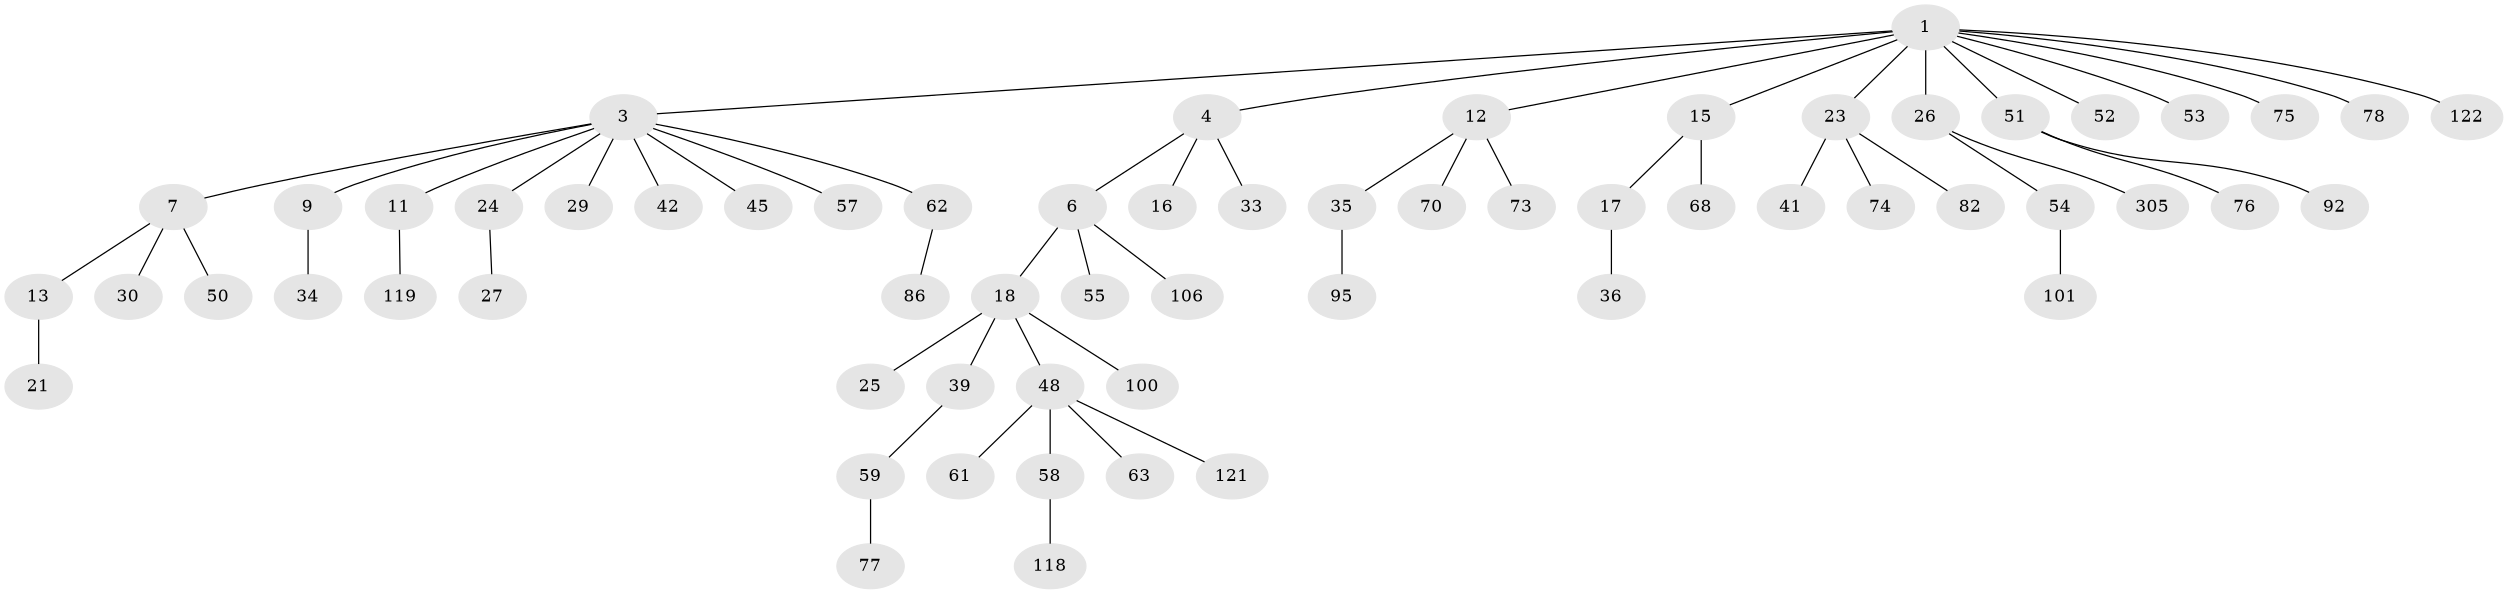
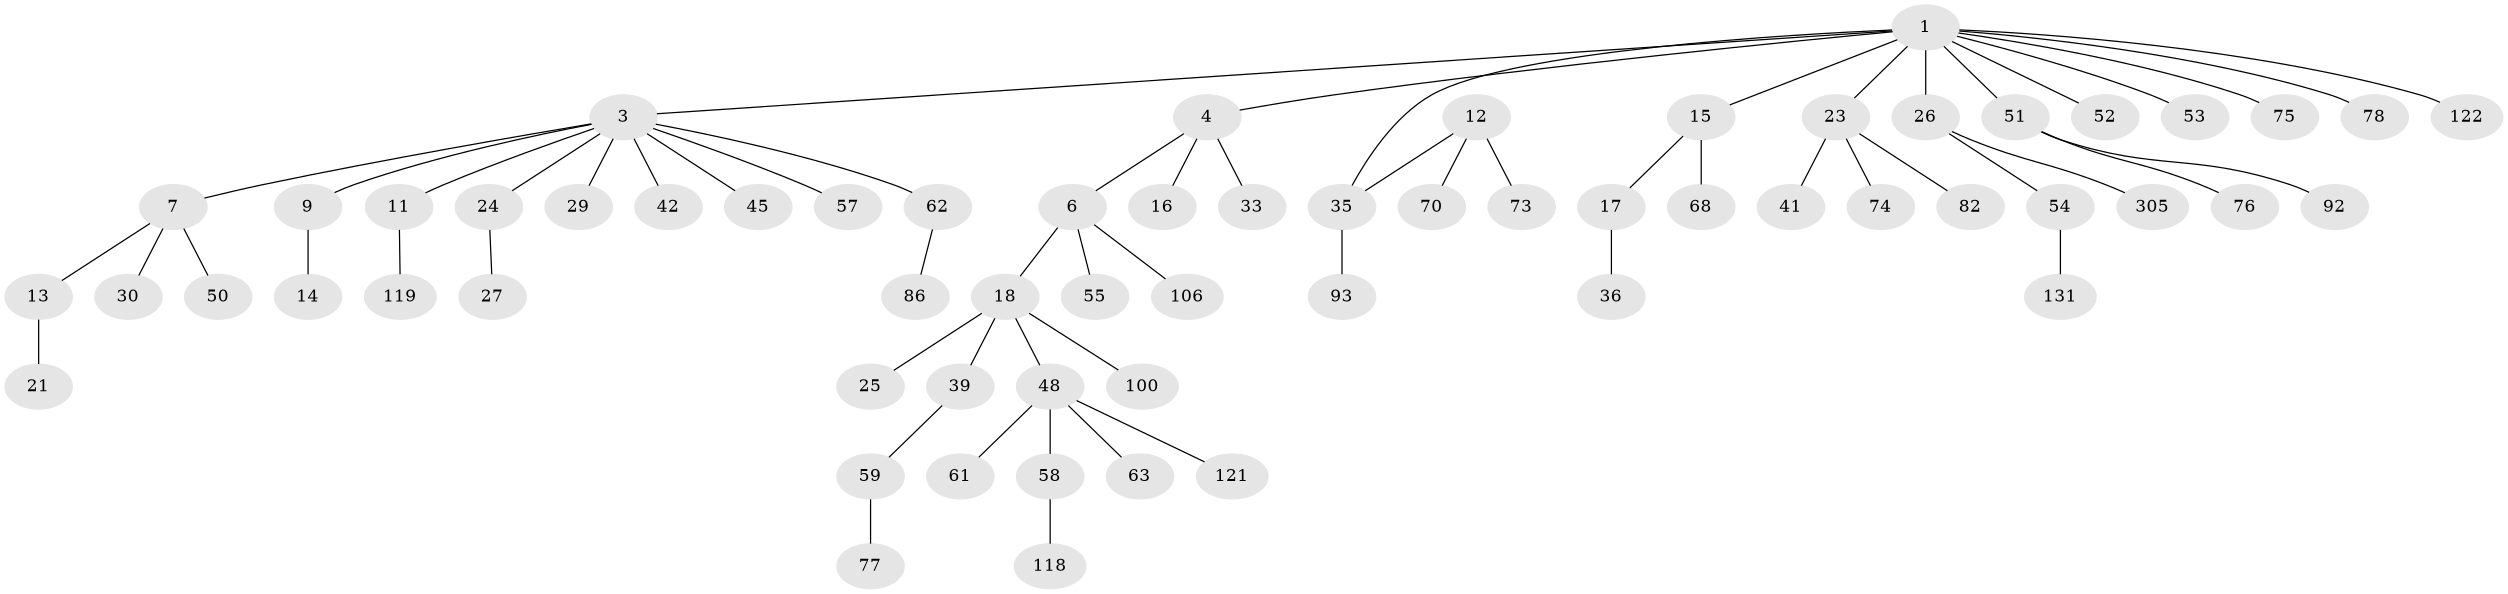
(1701, 72) -> (1599, 54)
(308, 297) -> (308, 297)
(1342, 297) -> (1342, 297)
(2060, 297) -> (2060, 297)
